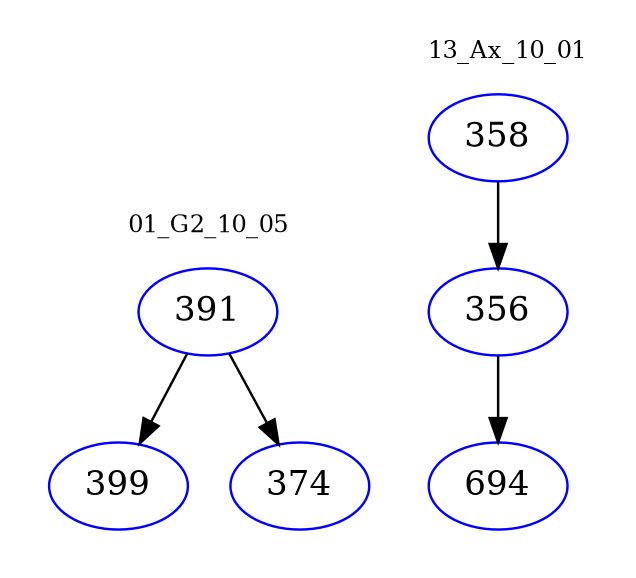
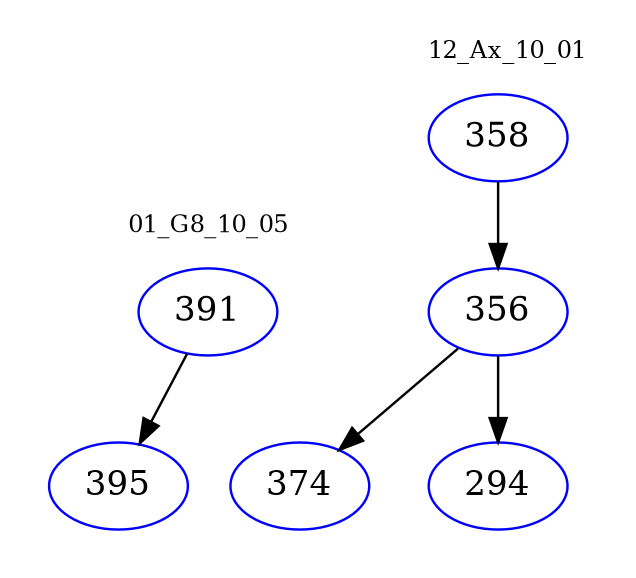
(508, 52) -> (508, 52)
(209, 226) -> (209, 226)
(248, 388) -> (426, 376)
(118, 486) -> (118, 486)
(498, 486) -> (498, 486)
